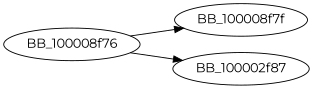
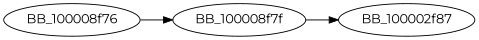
(152, 56) -> (318, 20)
